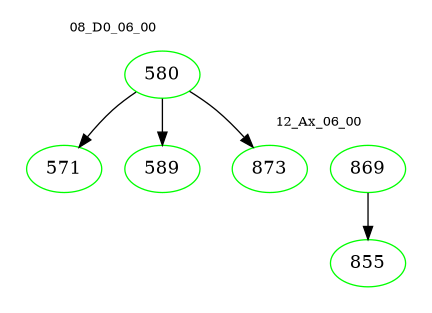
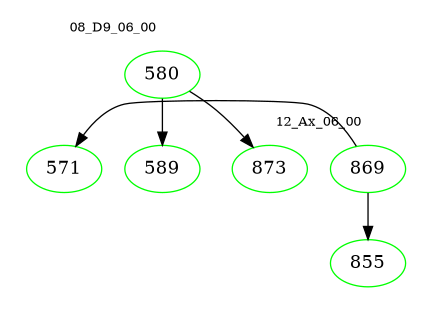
(113, 28) -> (113, 28)
(110, 113) -> (223, 101)
